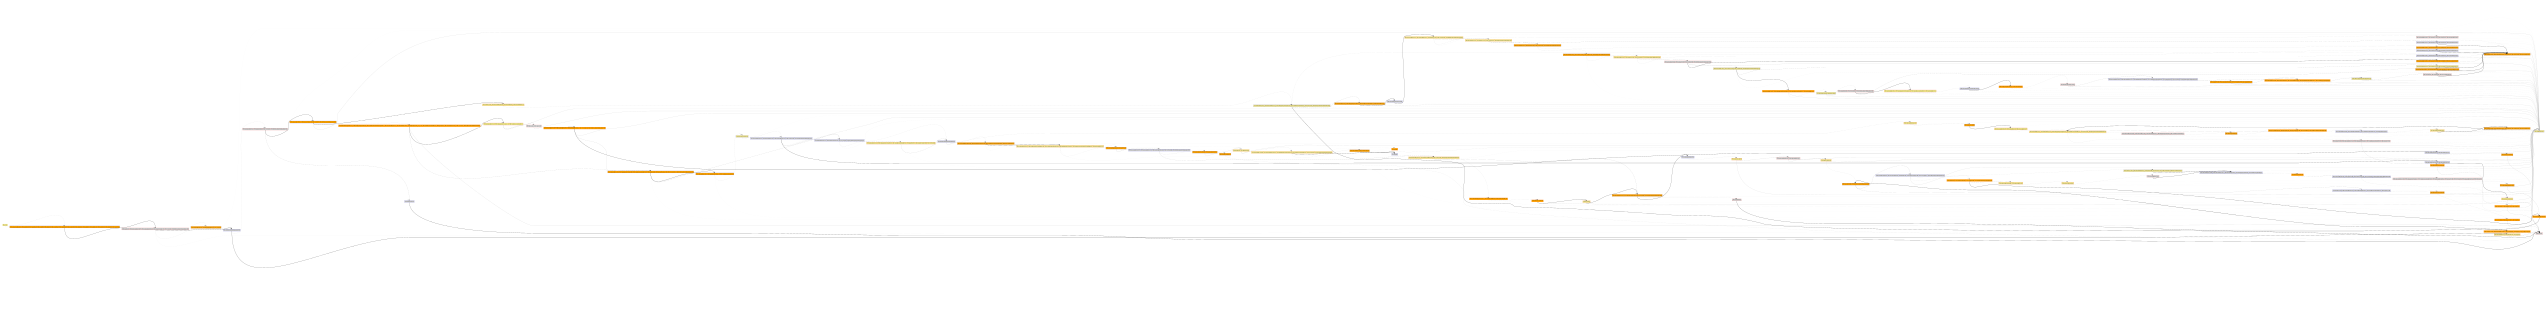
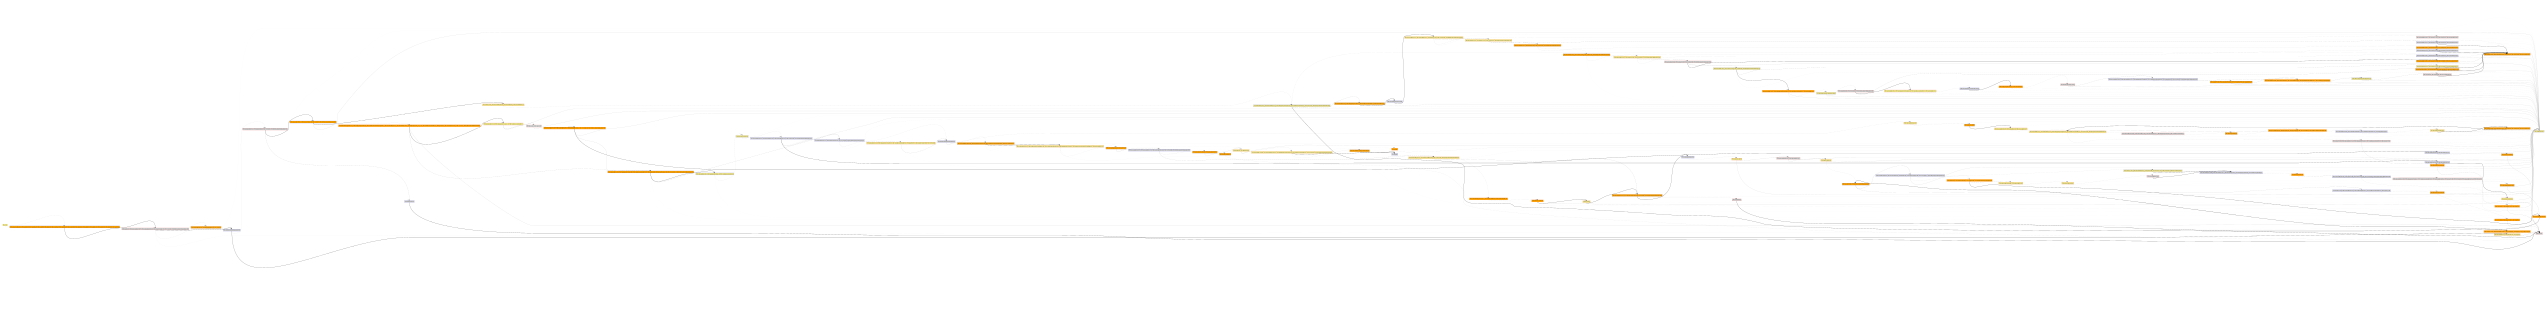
(715, 174) -> (715, 174)
